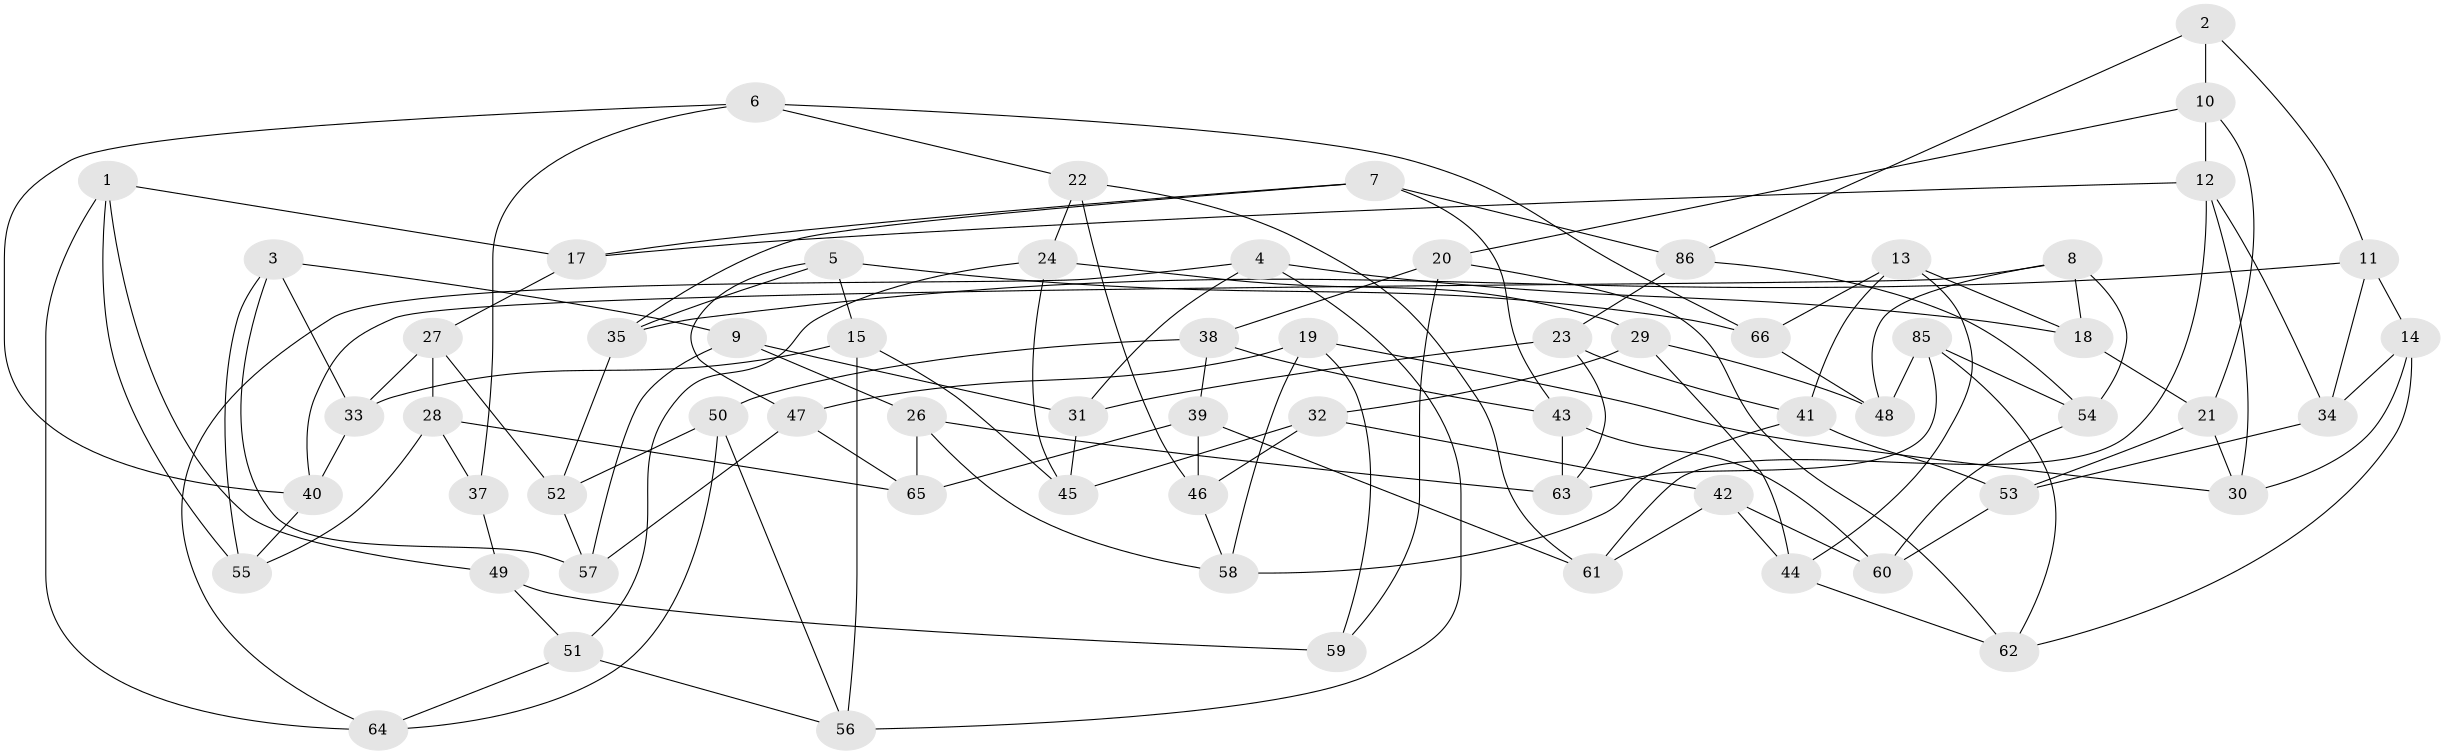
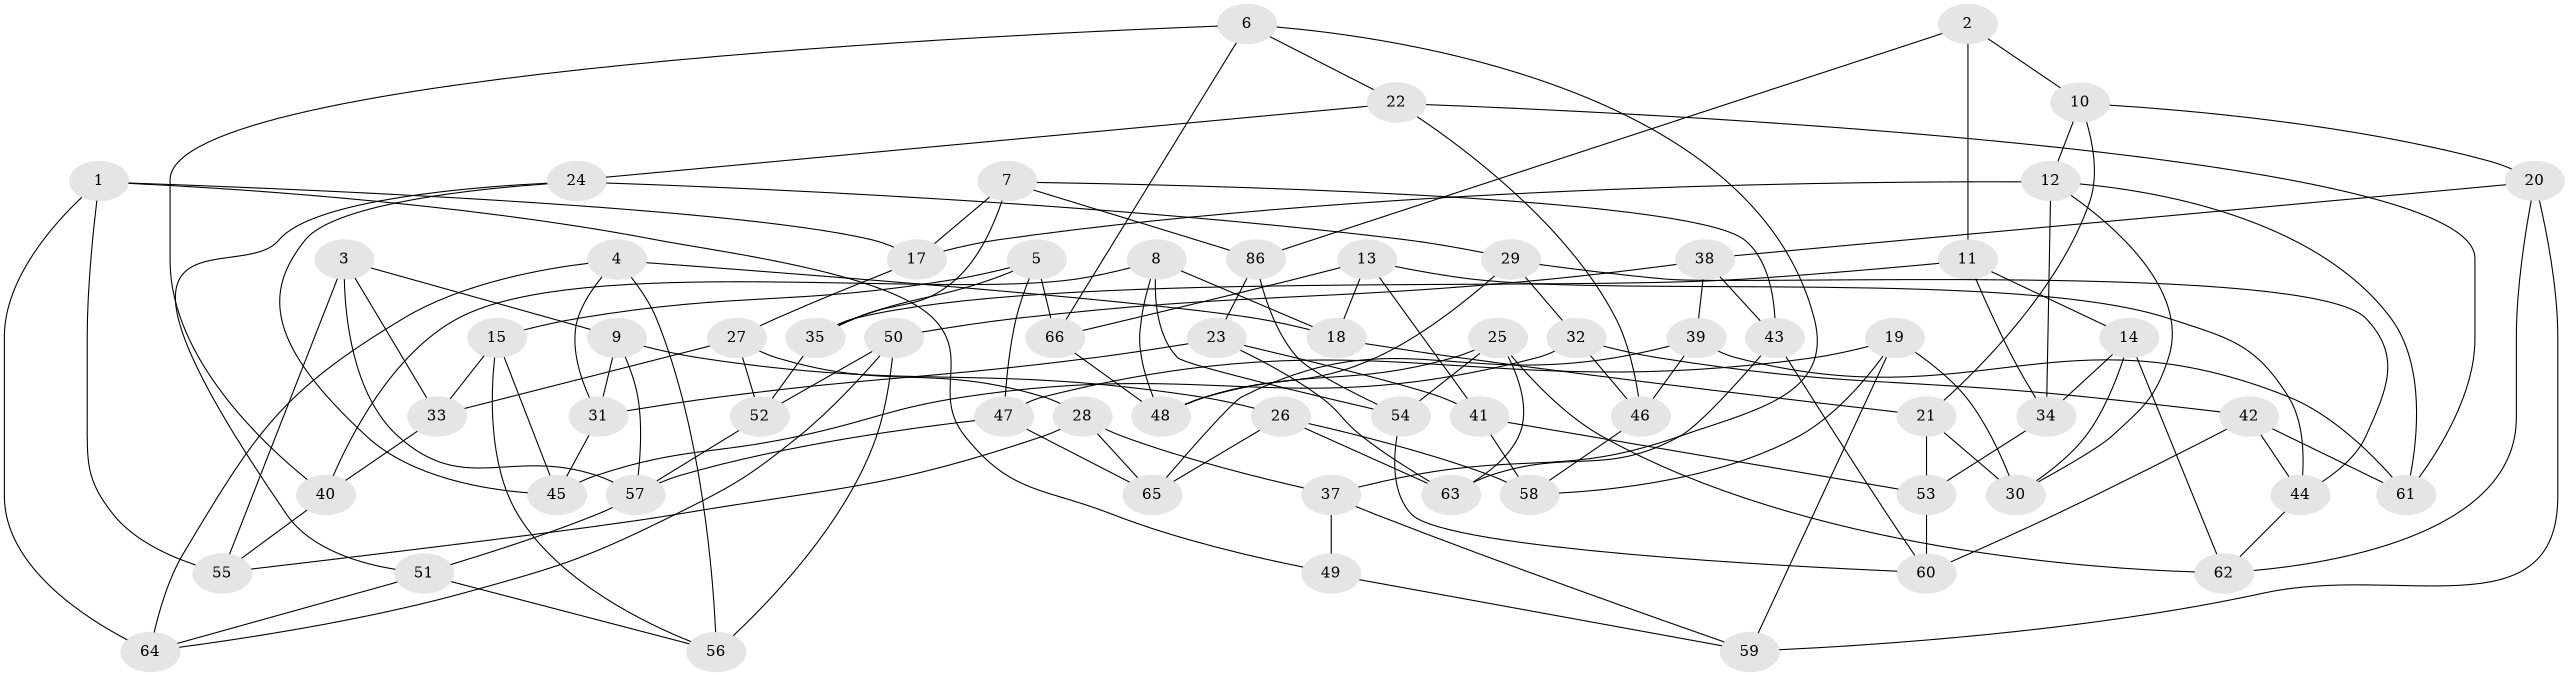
(1922, 338) -> (1498, 338)
none -> (1539, 576)
(536, 613) -> (516, 544)
